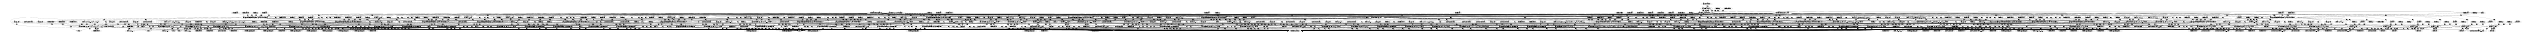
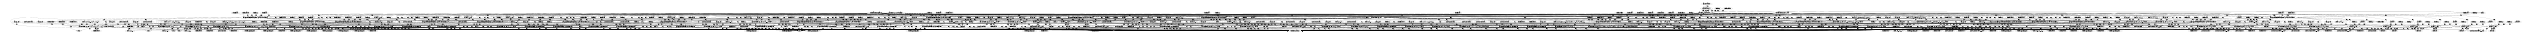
(1707, 9) -> (1707, 9)
